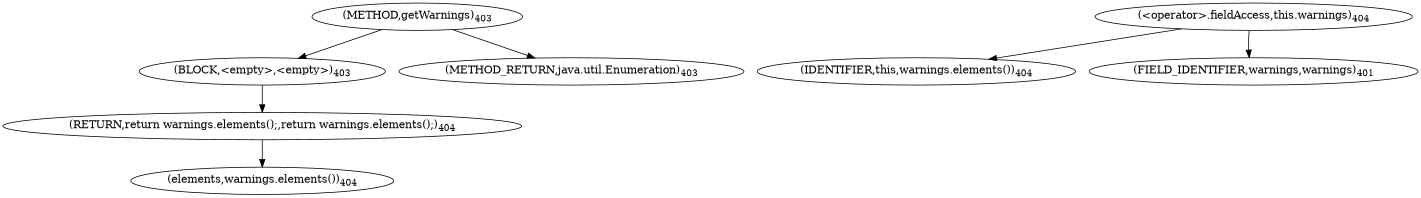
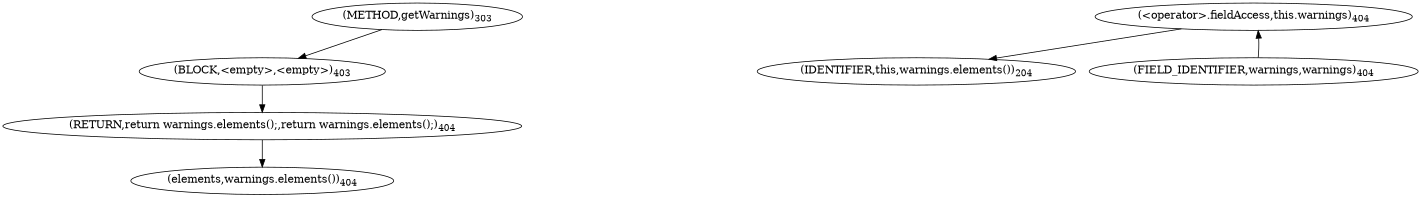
(483, 16) -> (483, 16)
(1249, 40) -> (1259, 48)
(1024, 70) -> (1024, 70)
(1365, 70) -> (1365, 70)
(571, 71) -> none
